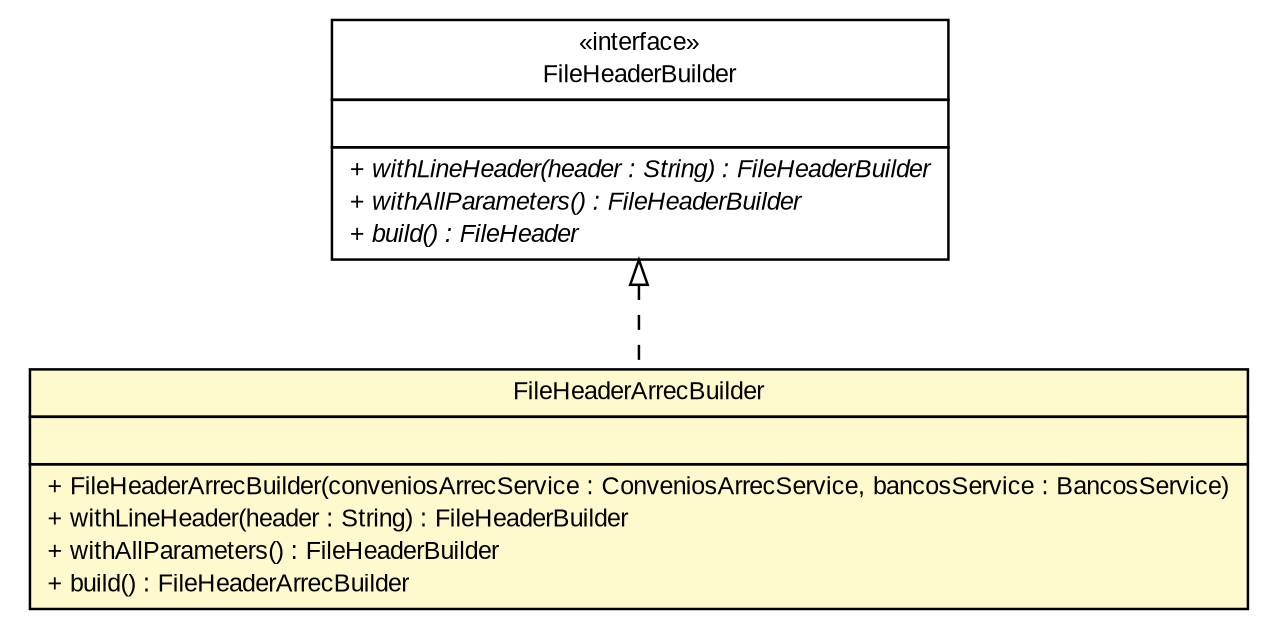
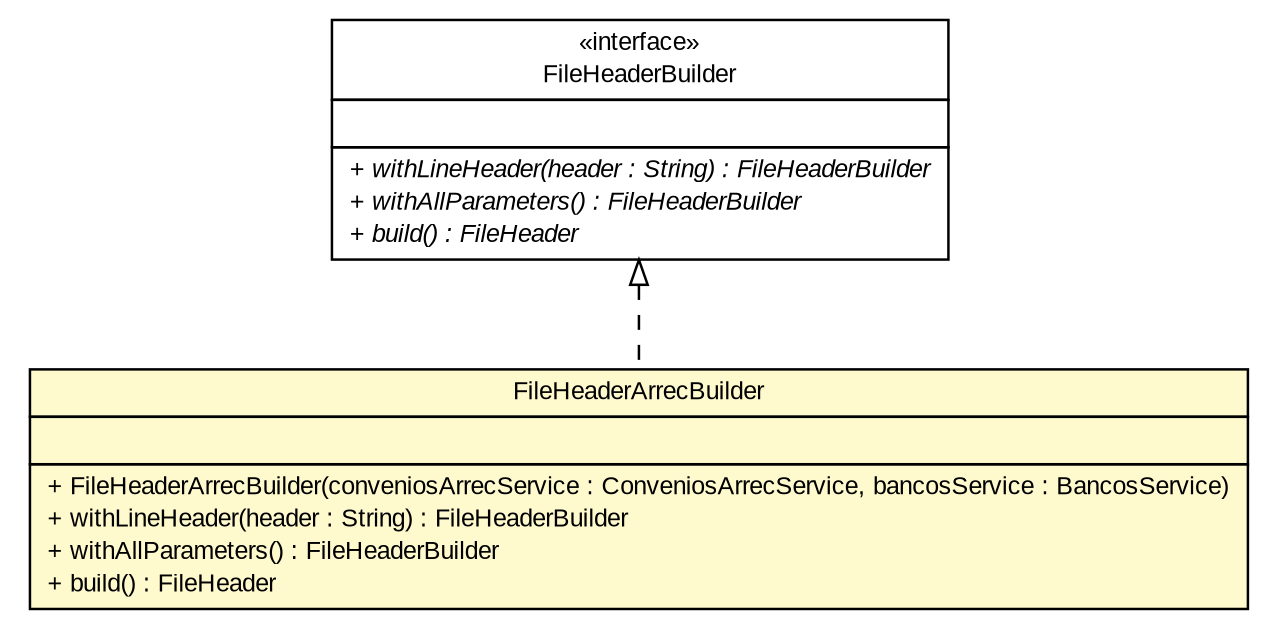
(228, 584) -> (162, 584)
